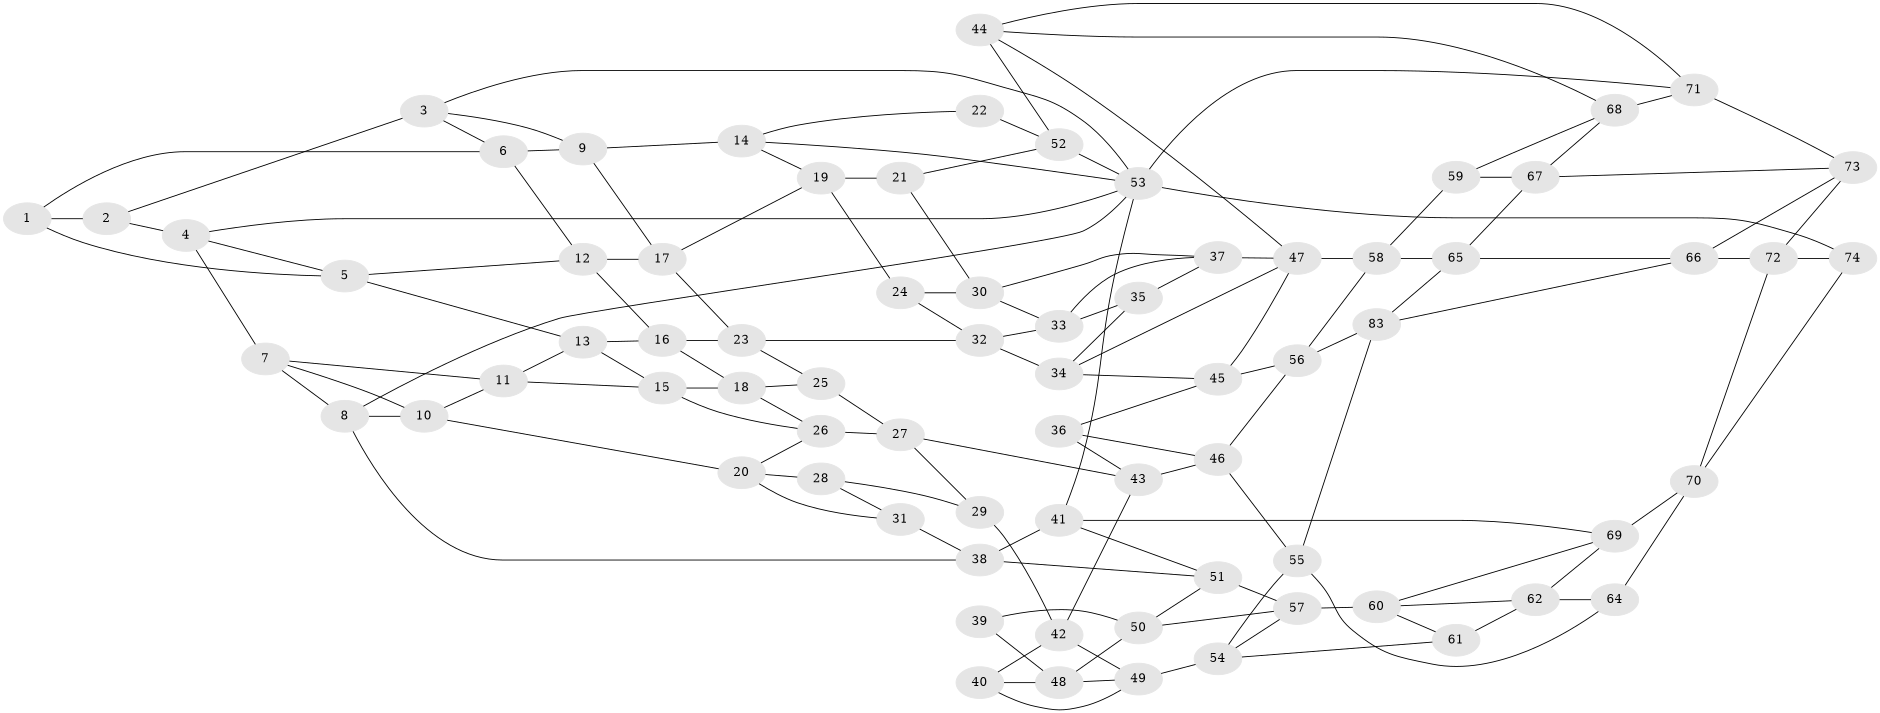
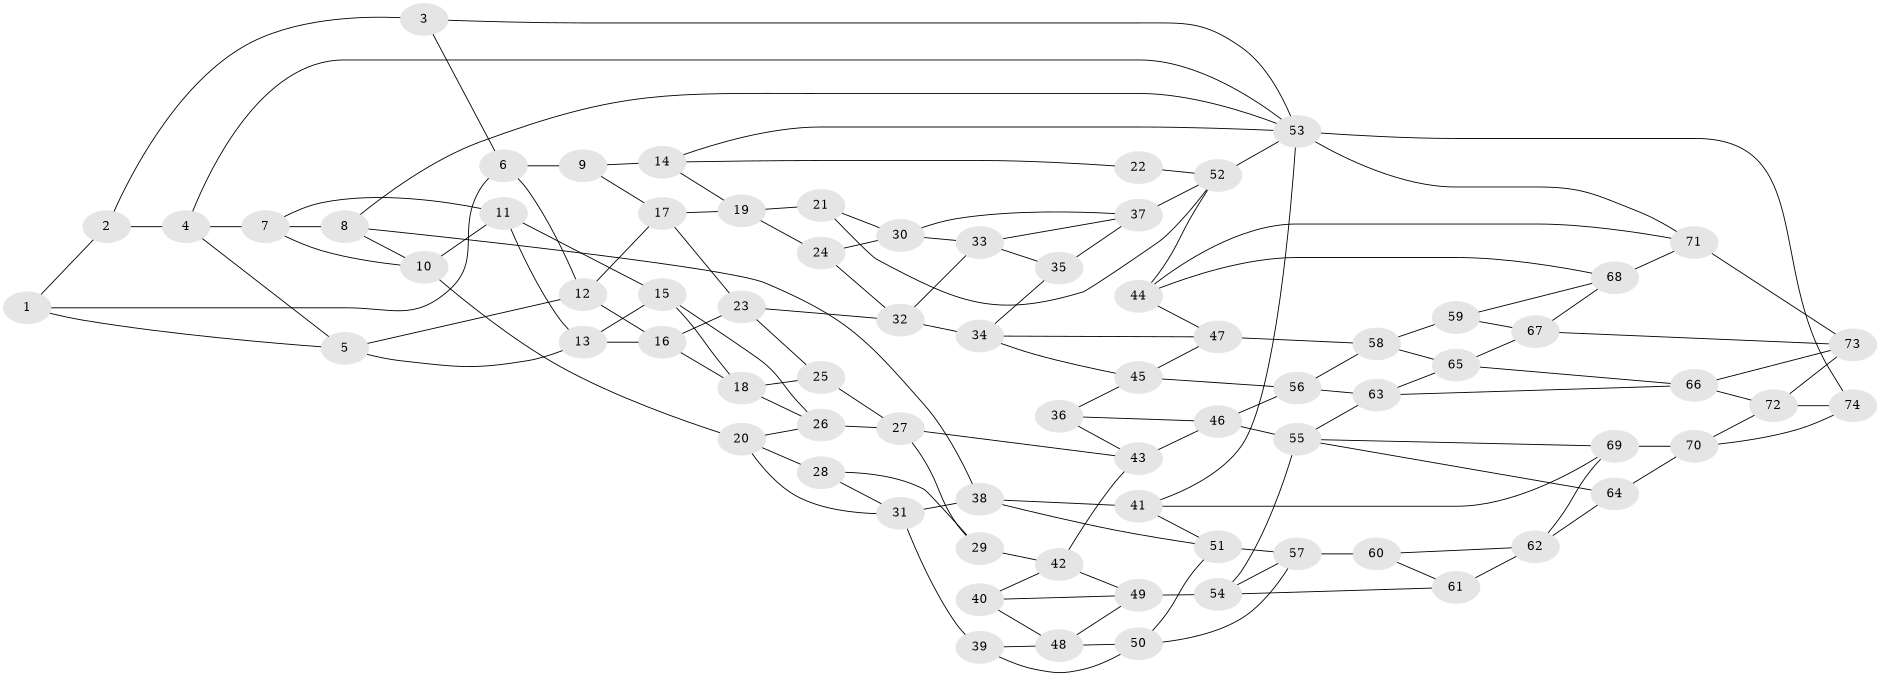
(506, 123) -> none
(1258, 258) -> (1178, 195)
(1377, 325) -> (1377, 395)
(1496, 571) -> (1456, 443)
none -> (932, 584)
